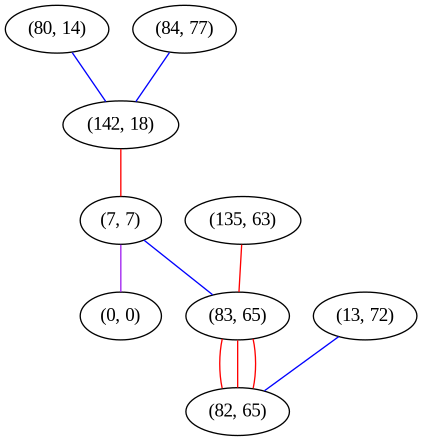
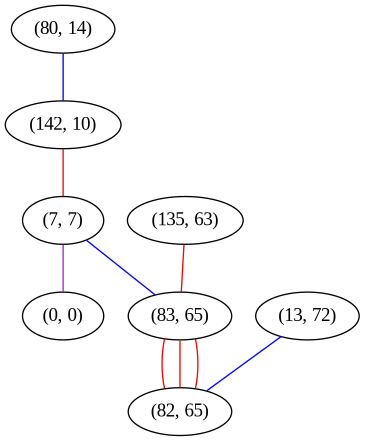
(185, 29) -> none
(121, 125) -> (63, 125)
